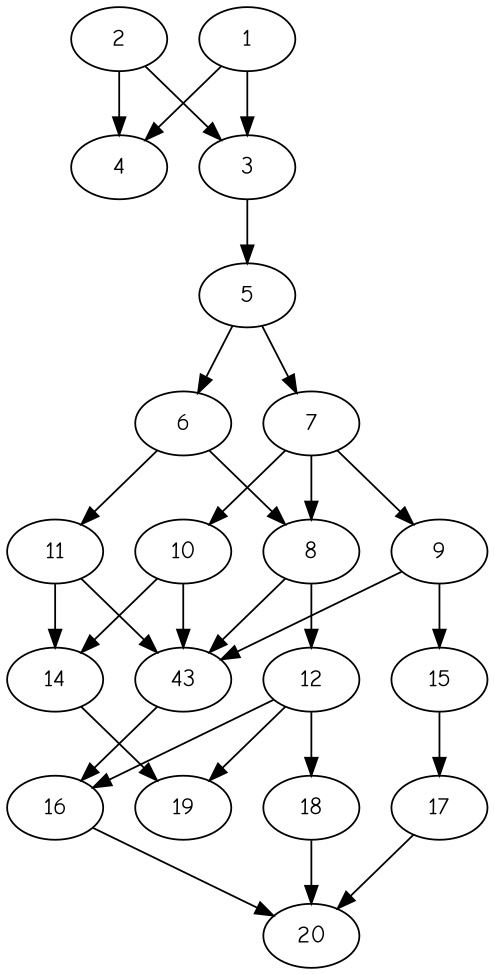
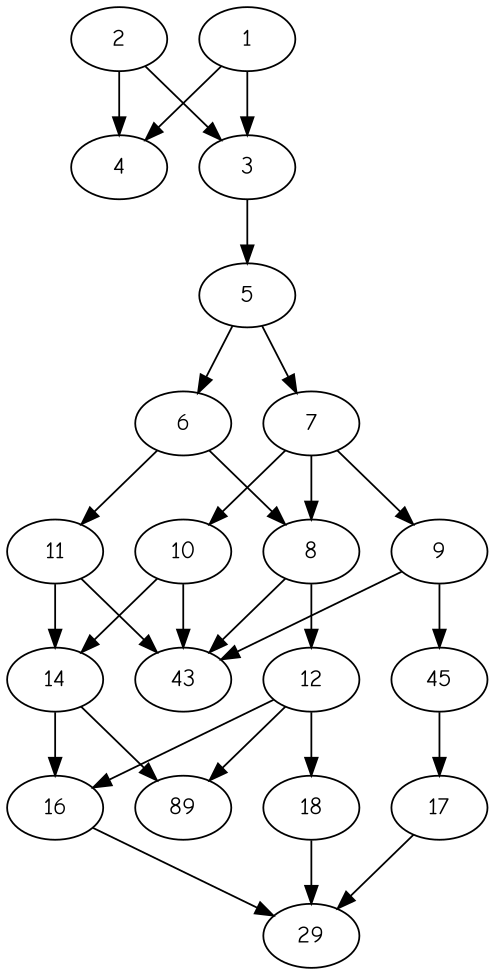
(439, 680) -> (439, 680)
(127, 736) -> (55, 735)
(183, 808) -> (183, 808)
(311, 936) -> (311, 936)
